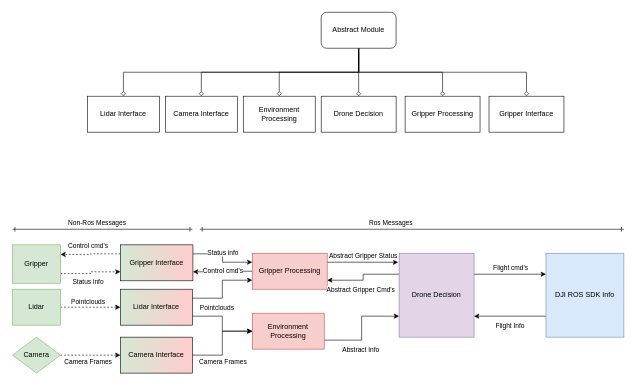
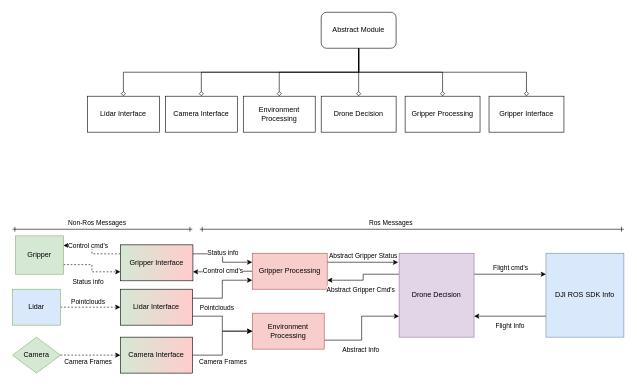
(36, 264) -> (39, 255)
(36, 308) -> (36, 308)
